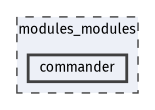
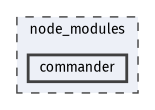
(77, 30) -> (77, 30)
